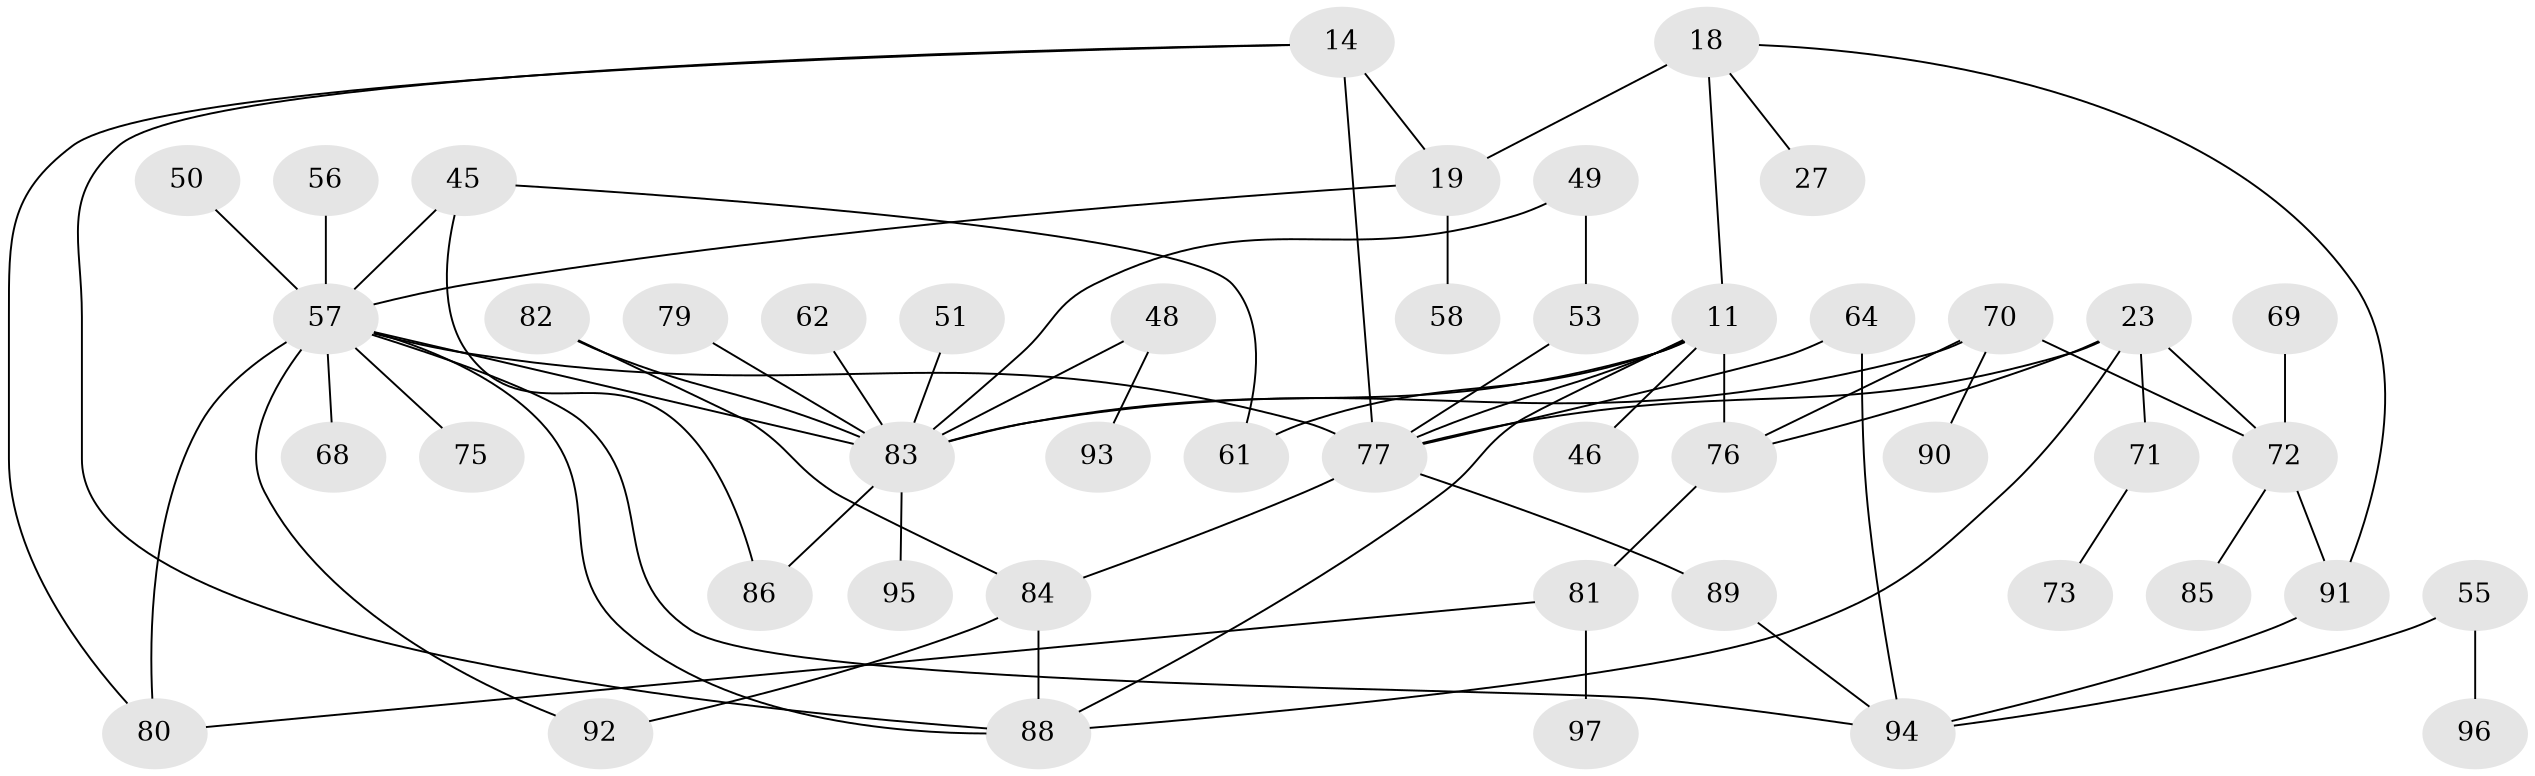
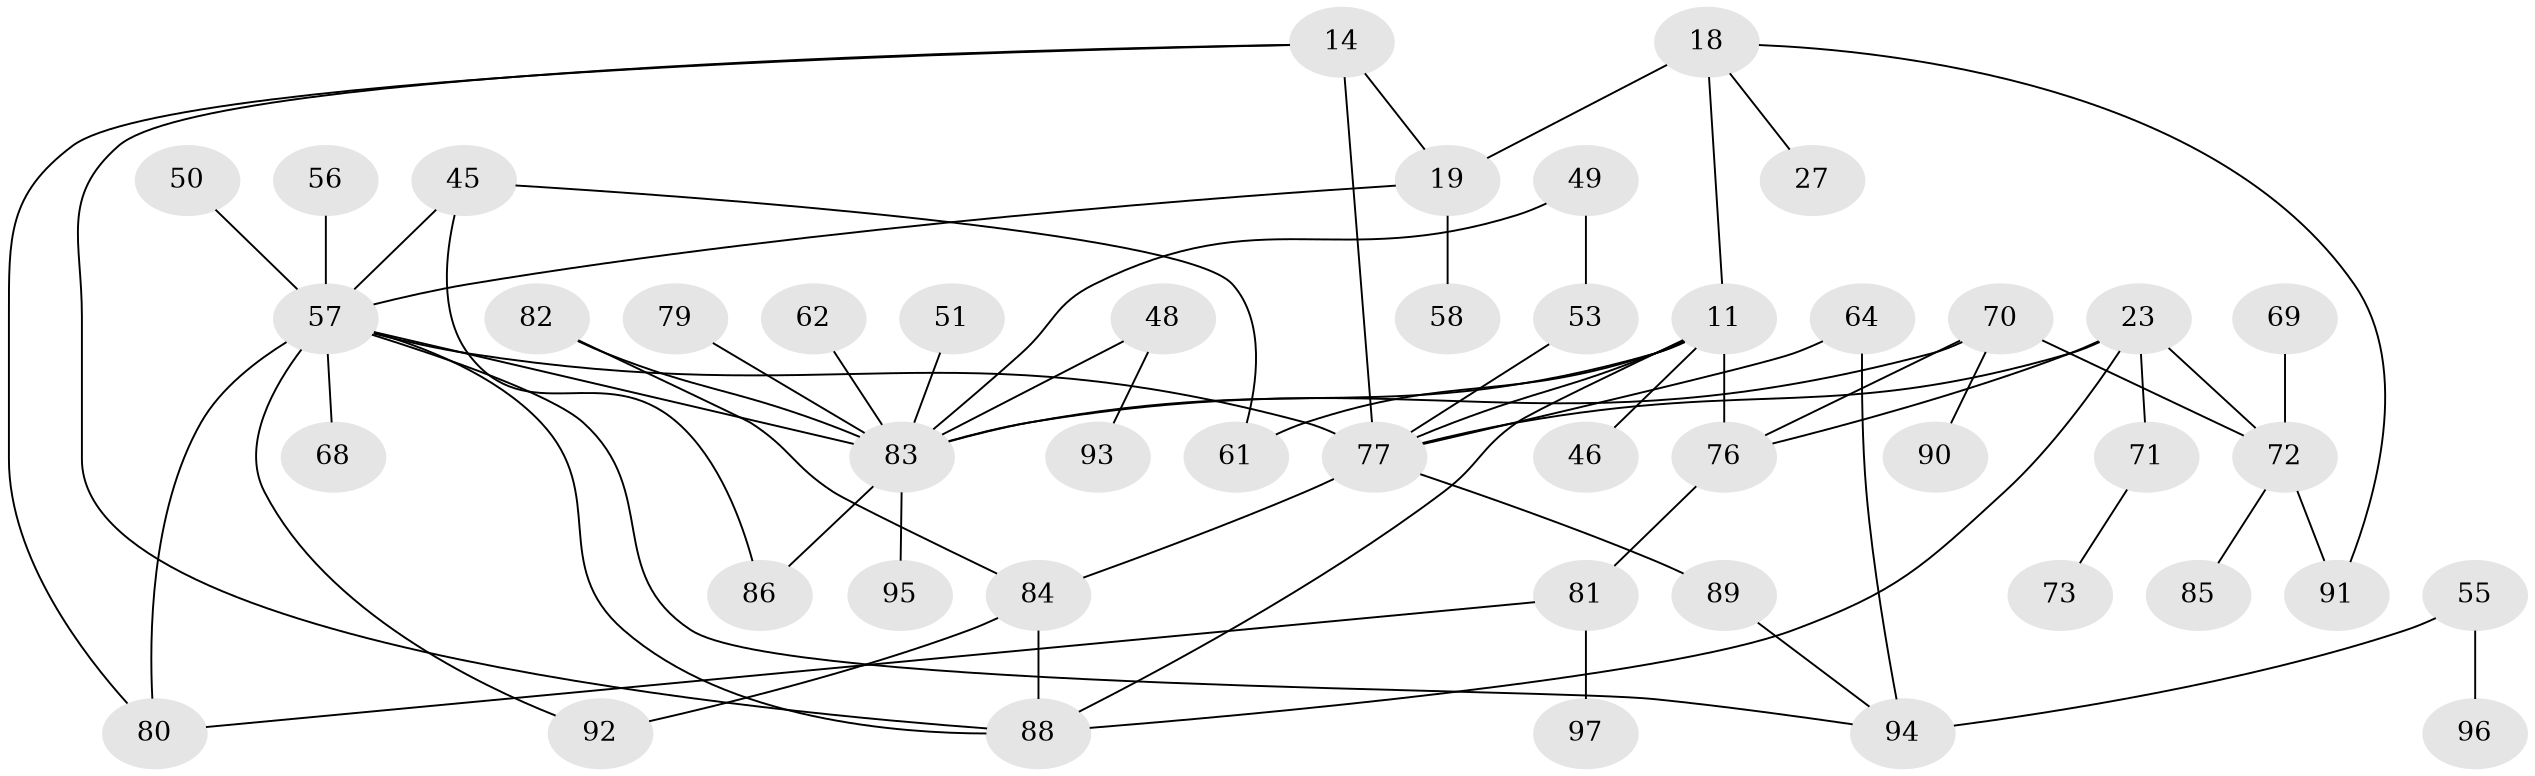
(472, 457) -> none
(2126, 676) -> none
